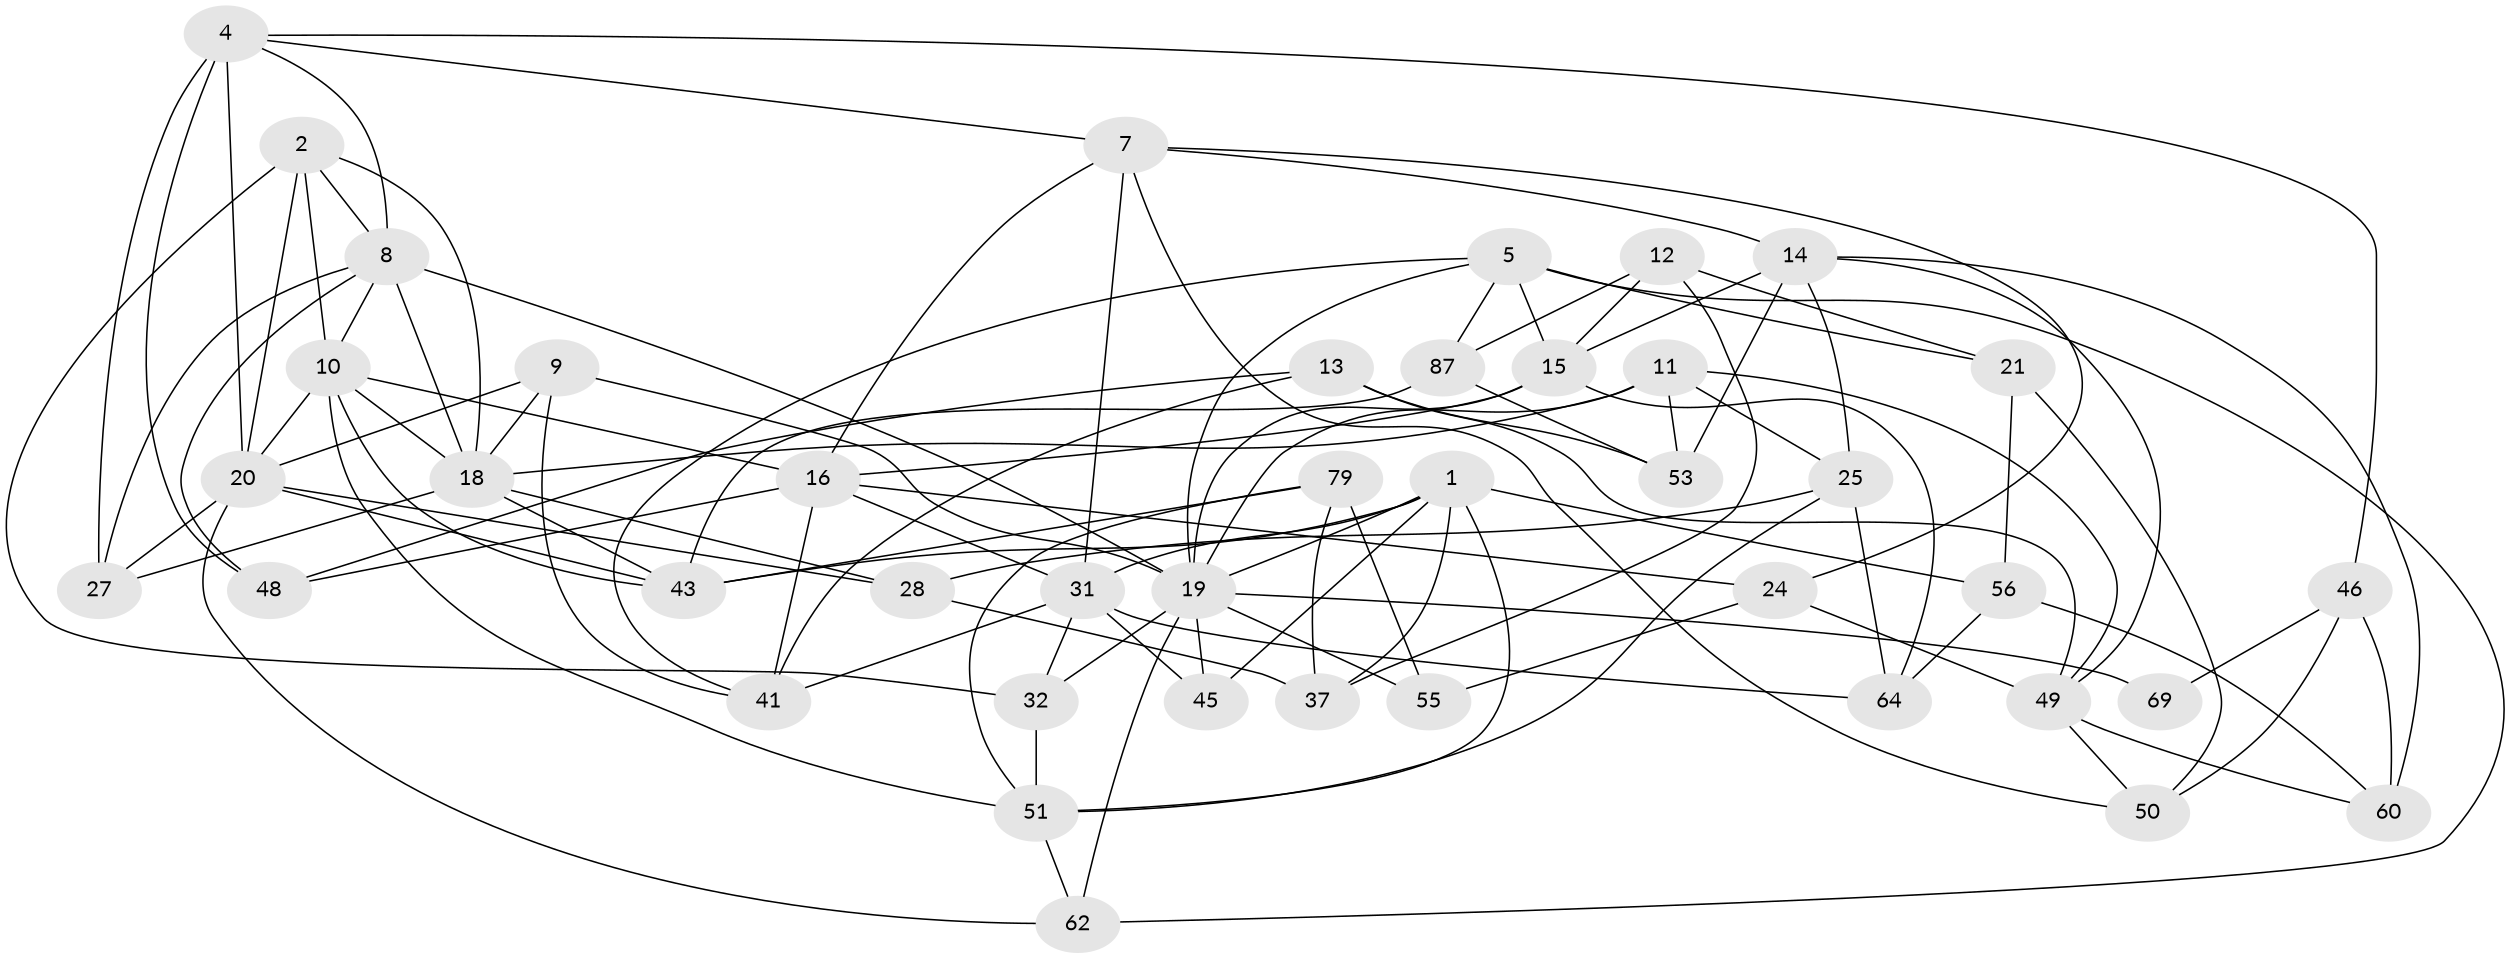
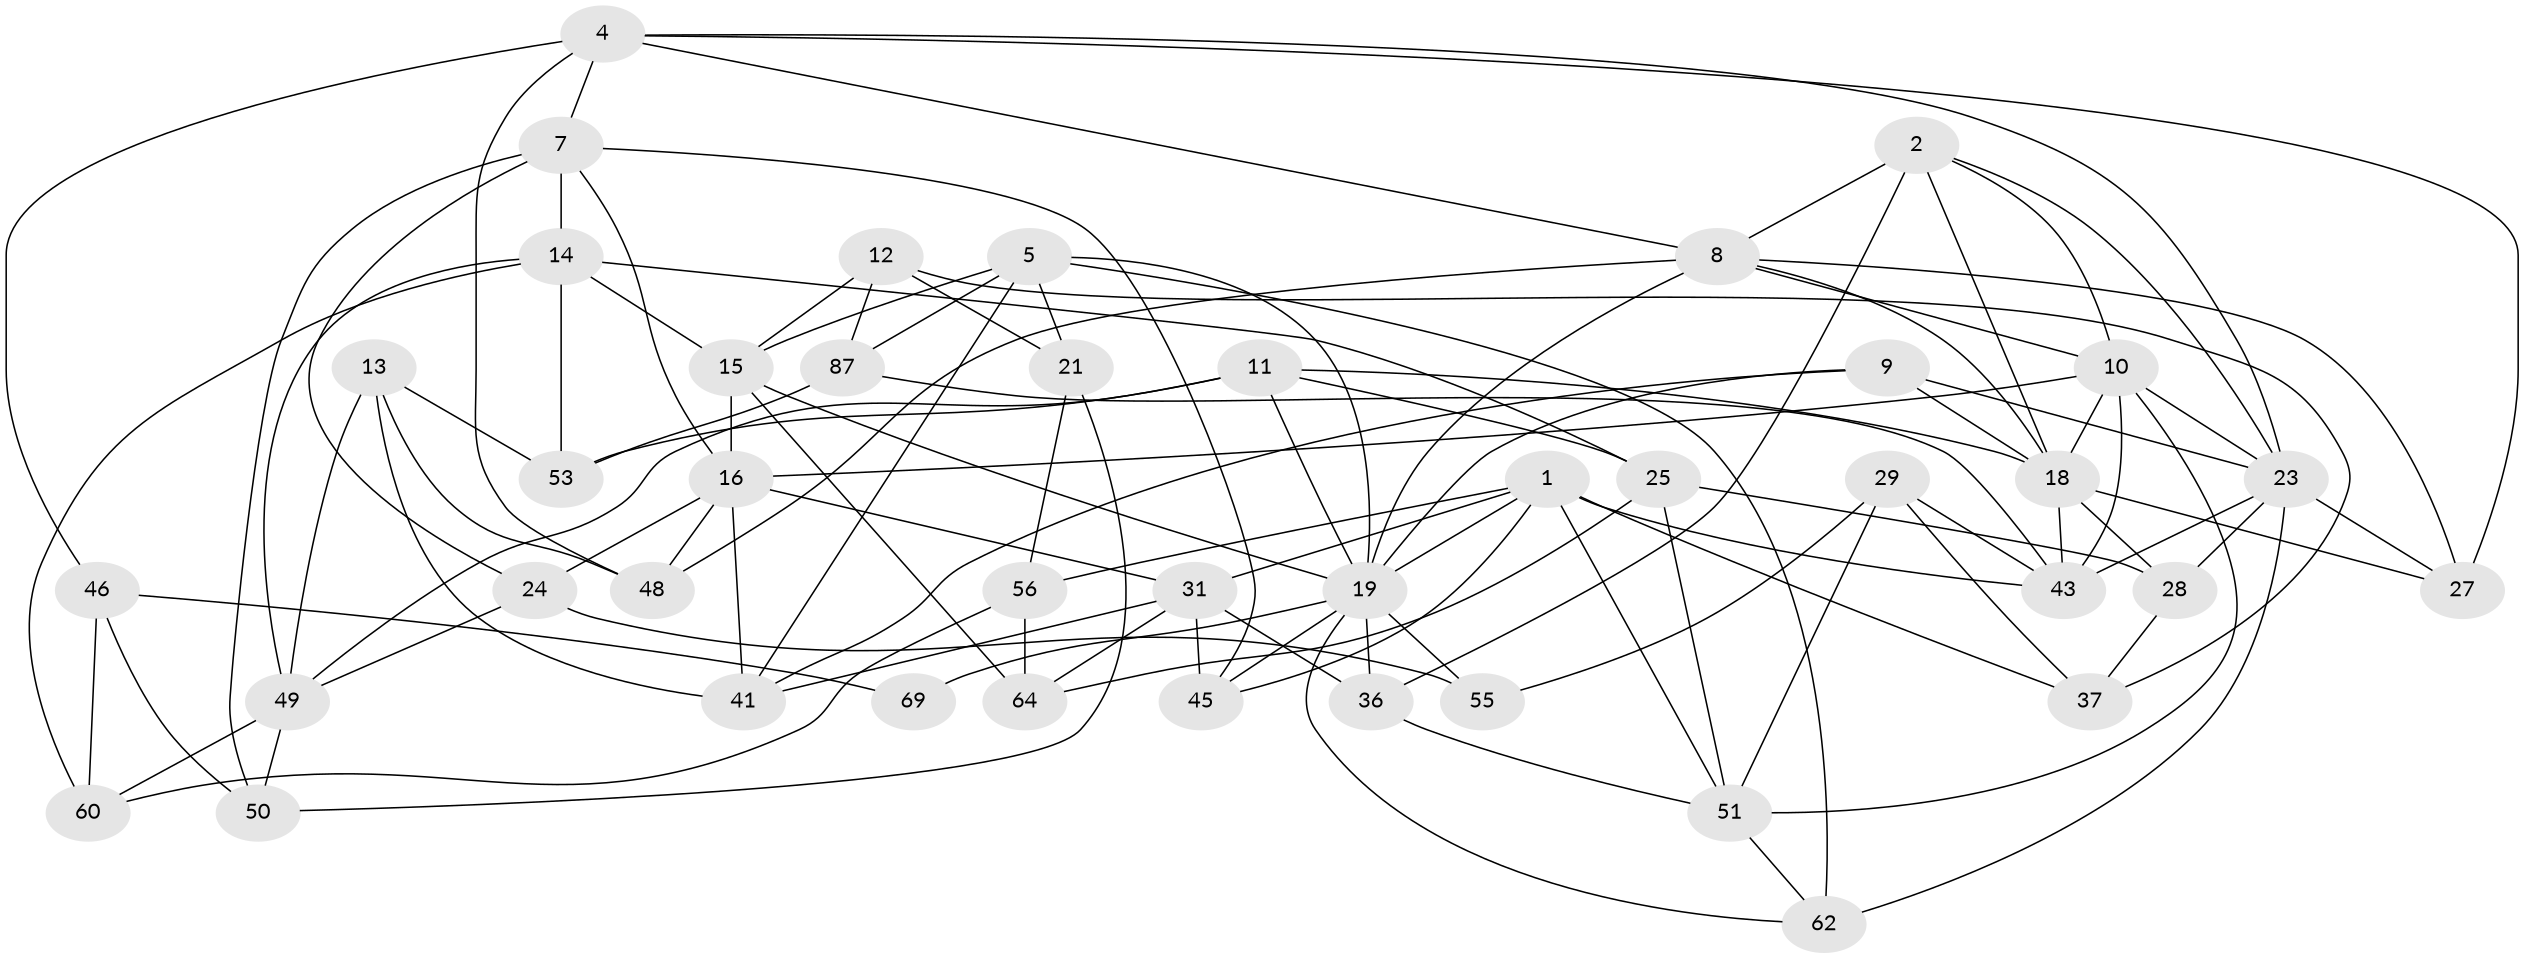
(1104, 368) -> (1088, 231)
(243, 479) -> (2286, 479)
(1341, 479) -> (1887, 479)
(1036, 702) -> (1371, 702)
